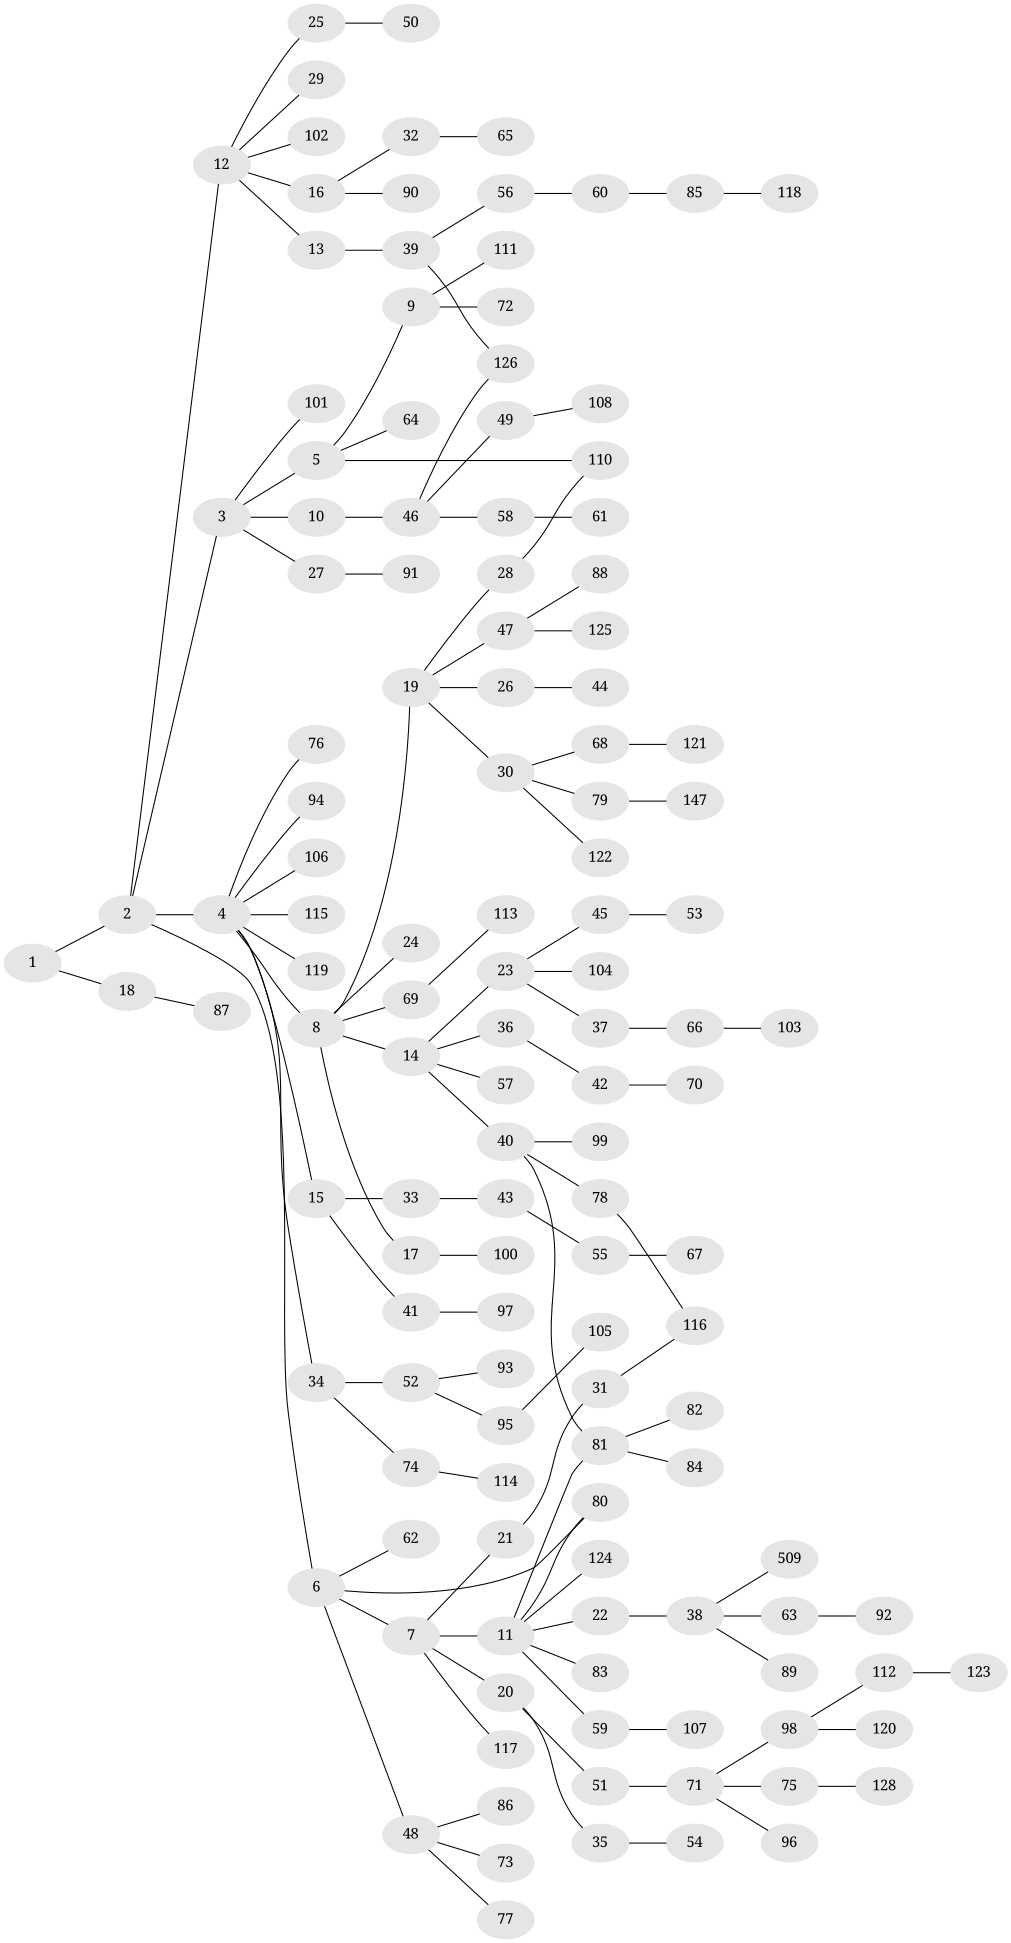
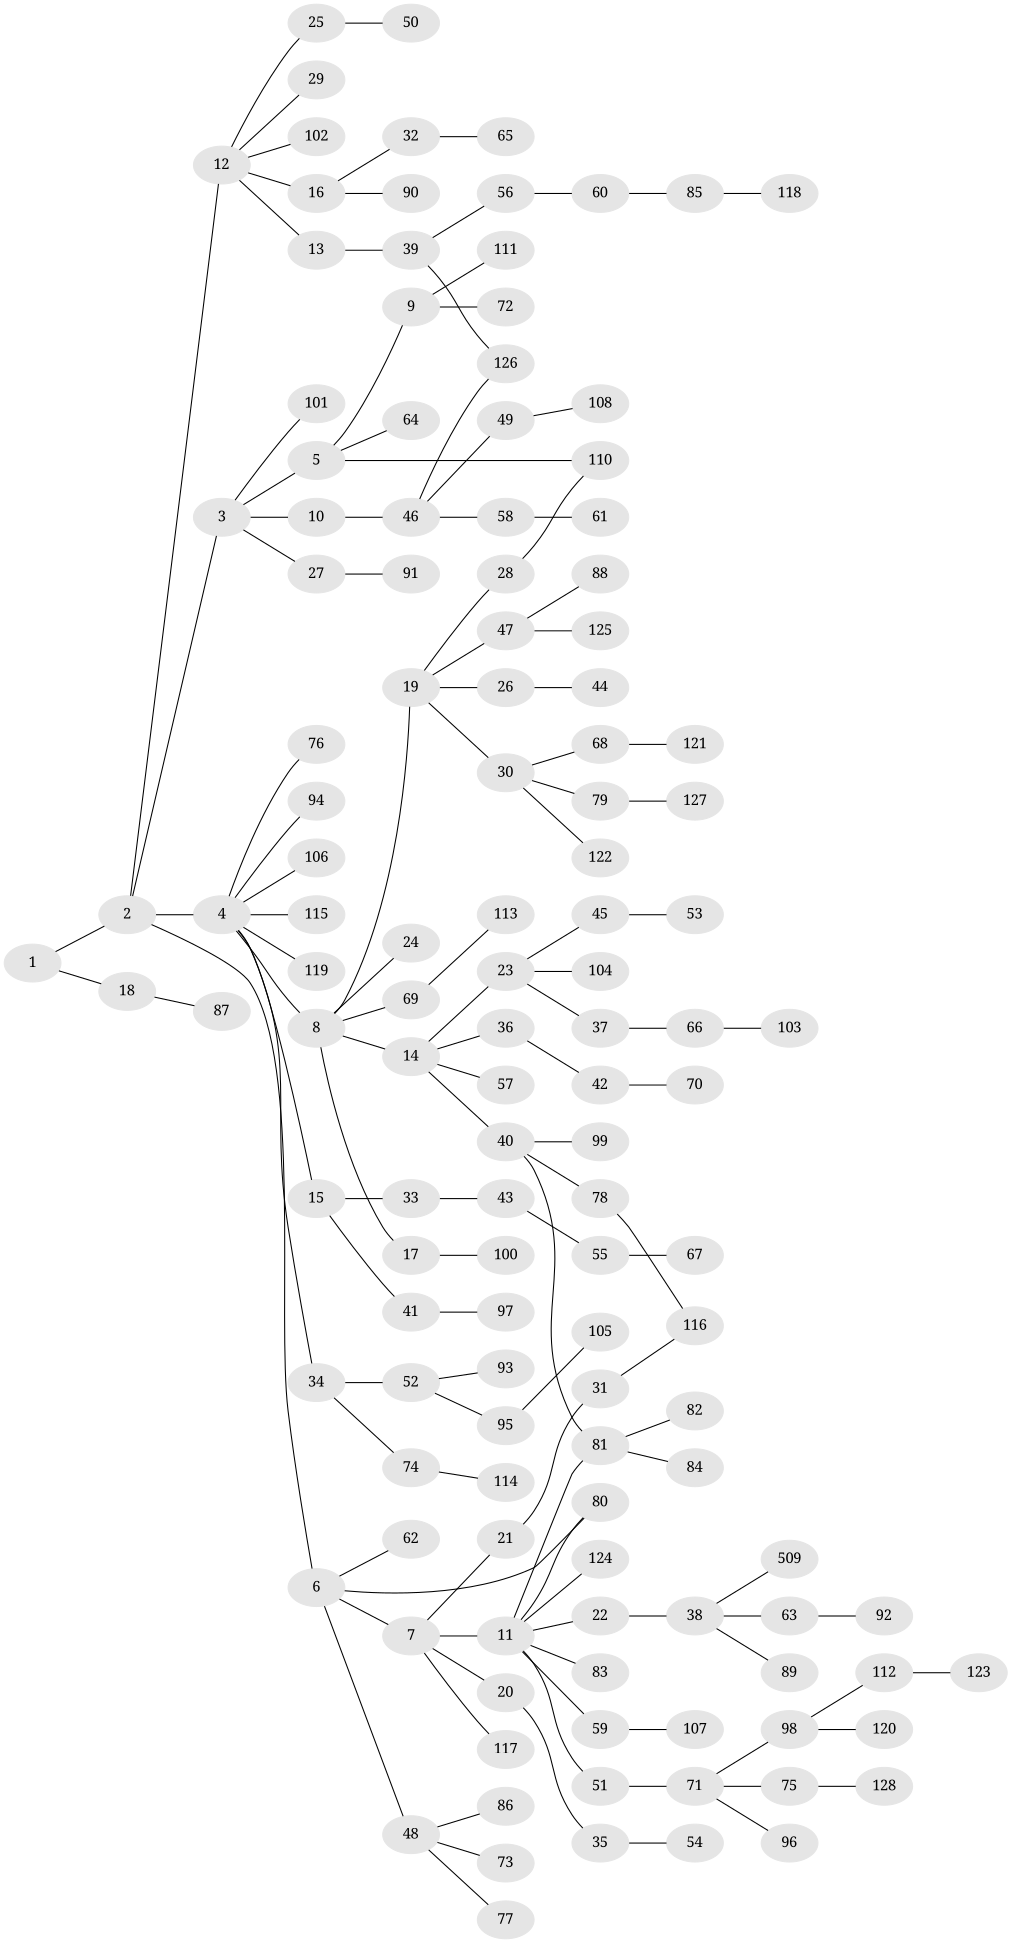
(695, 801) -> (695, 801)
(553, 1740) -> (553, 1711)
